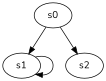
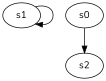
(39, 38) -> none
